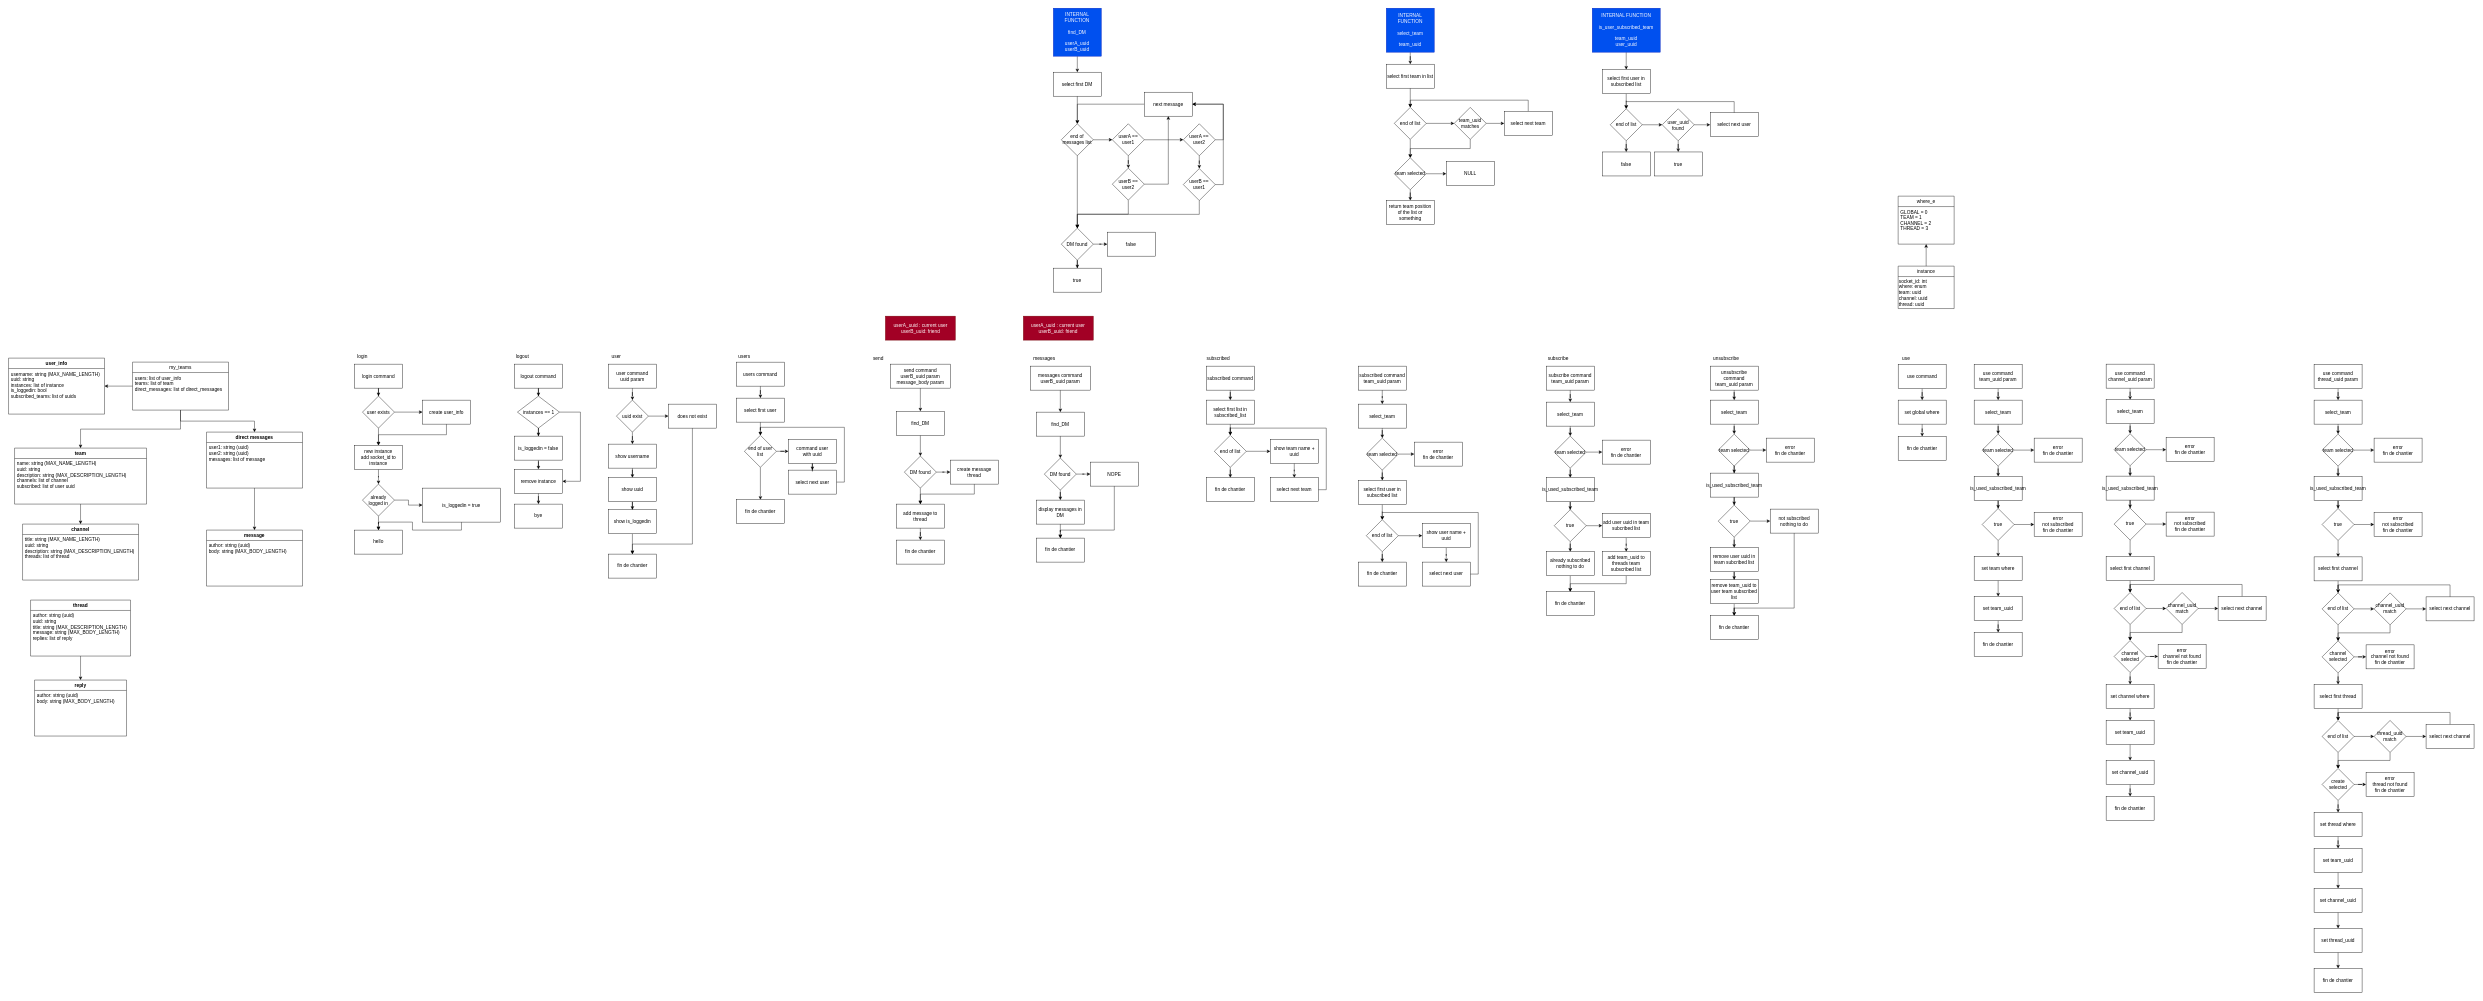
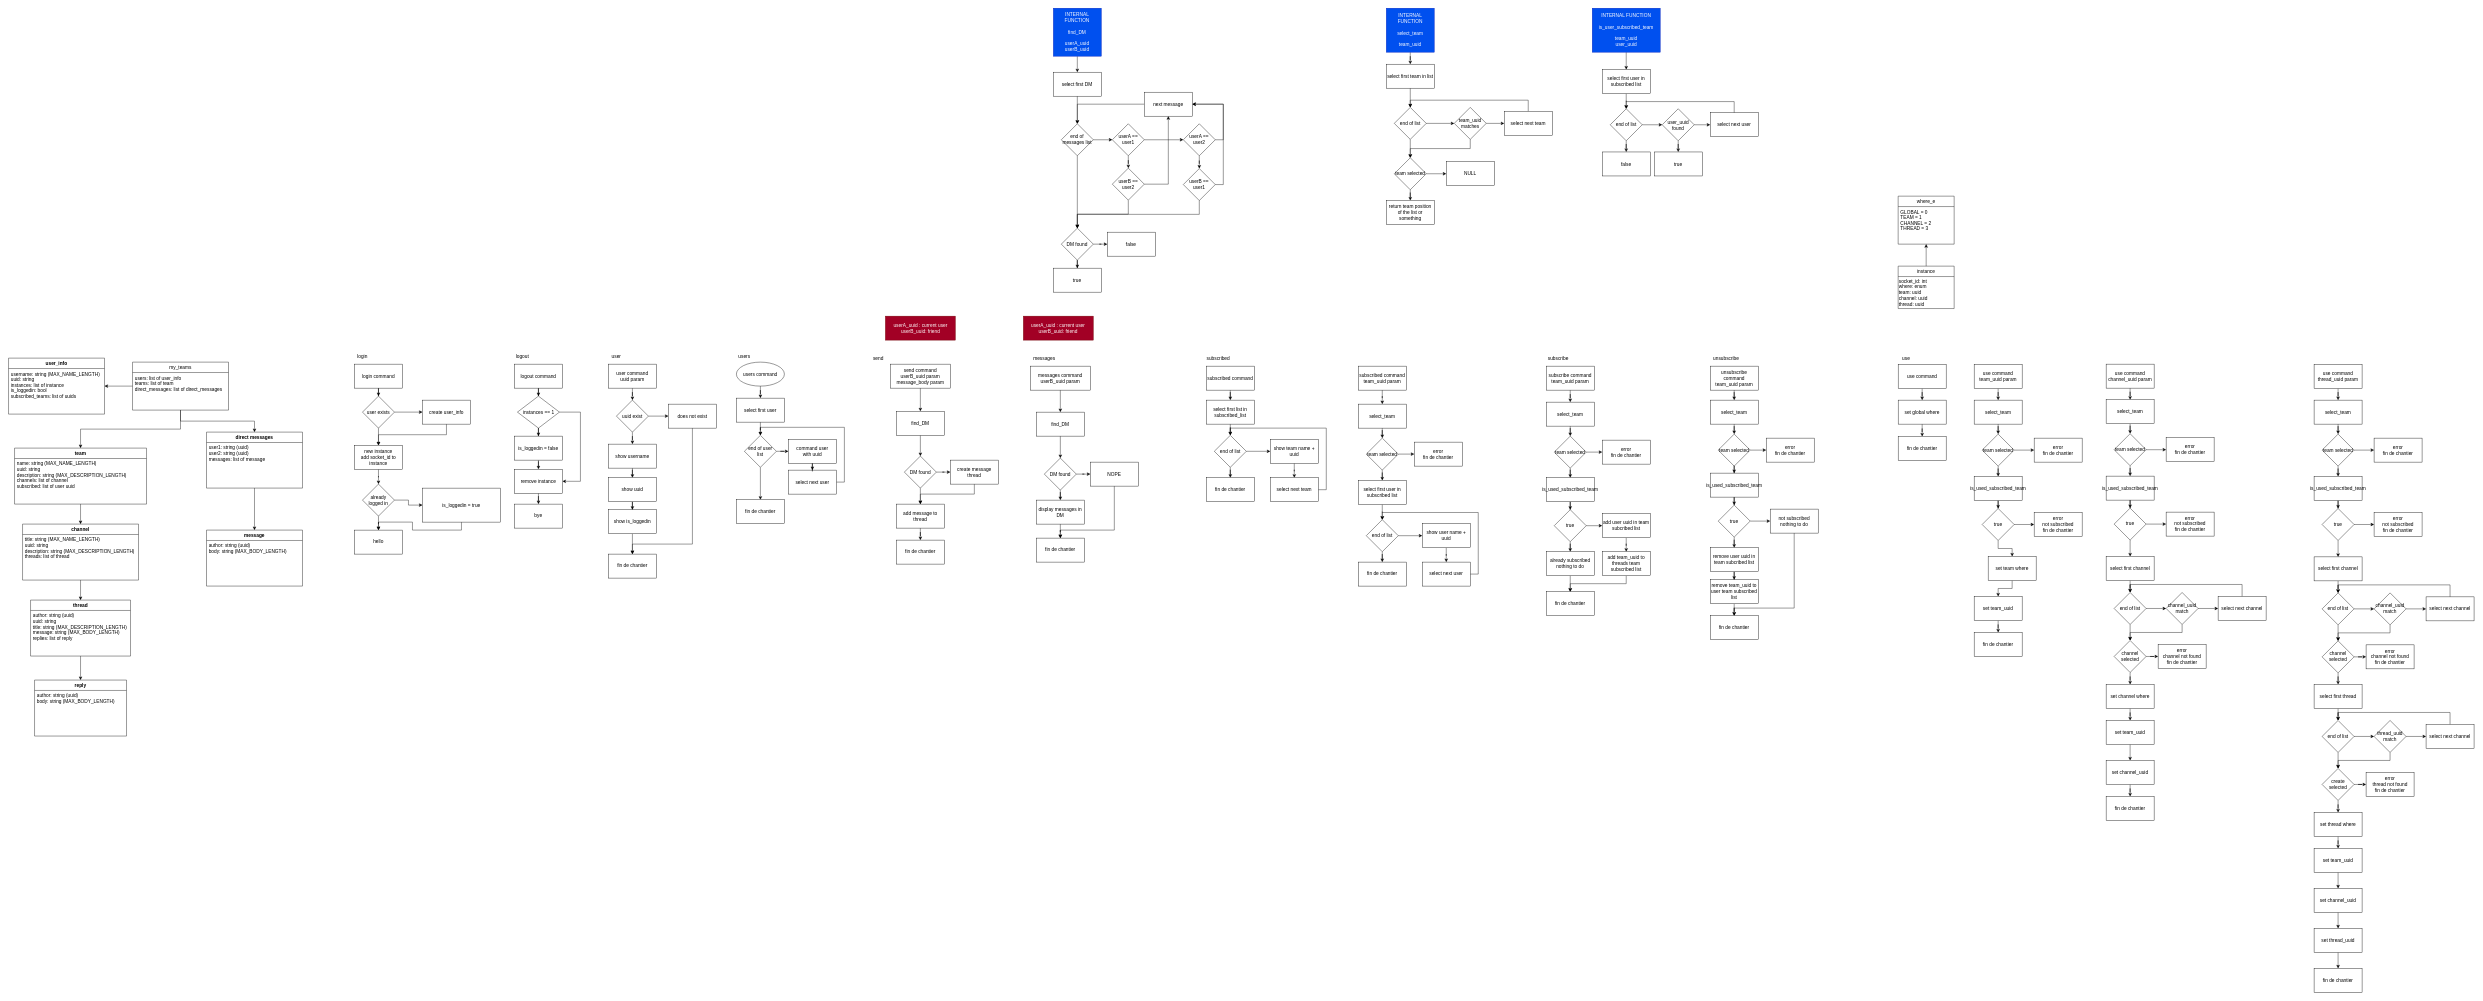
(760, 374) -> (760, 374)
(1998, 569) -> (2012, 569)
none -> (80, 596)
